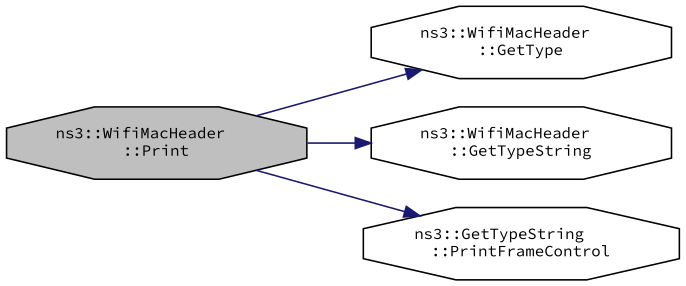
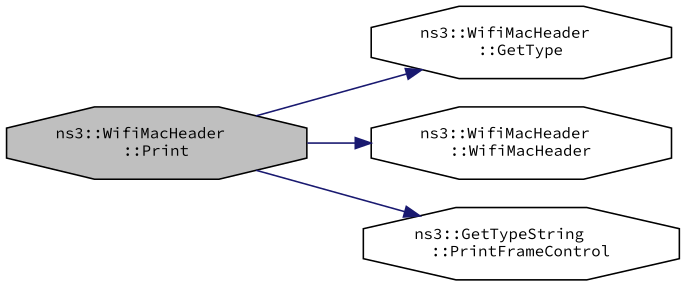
(521, 143) -> (521, 143)
